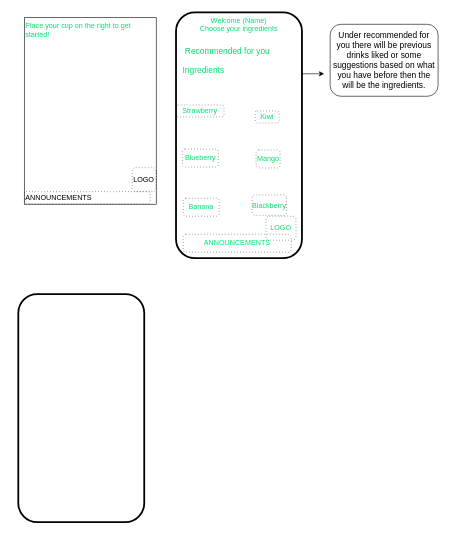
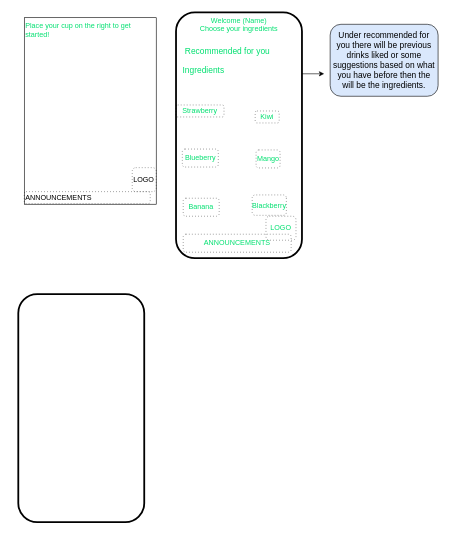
(384, 60) -> (384, 60)
